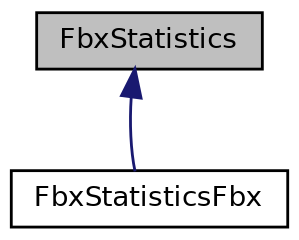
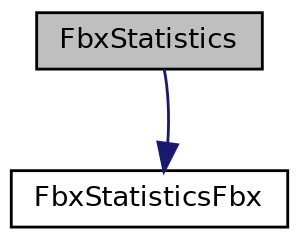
(131, 134) -> (168, 106)
